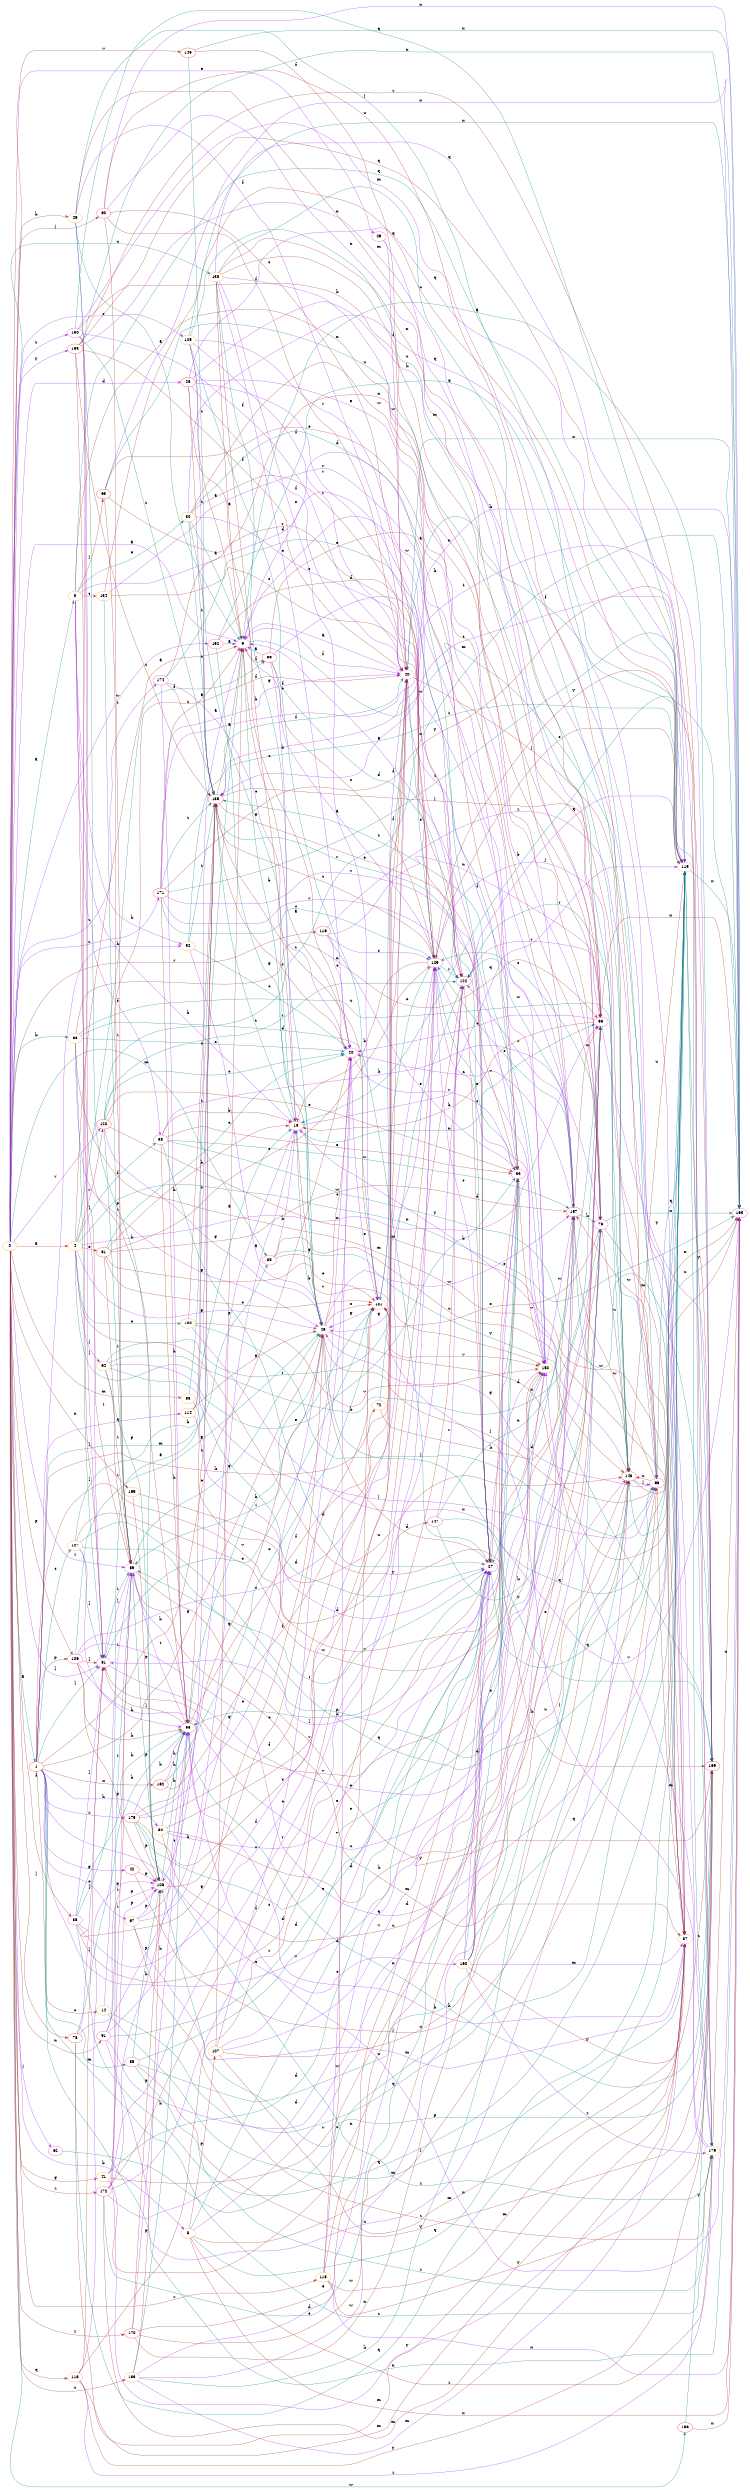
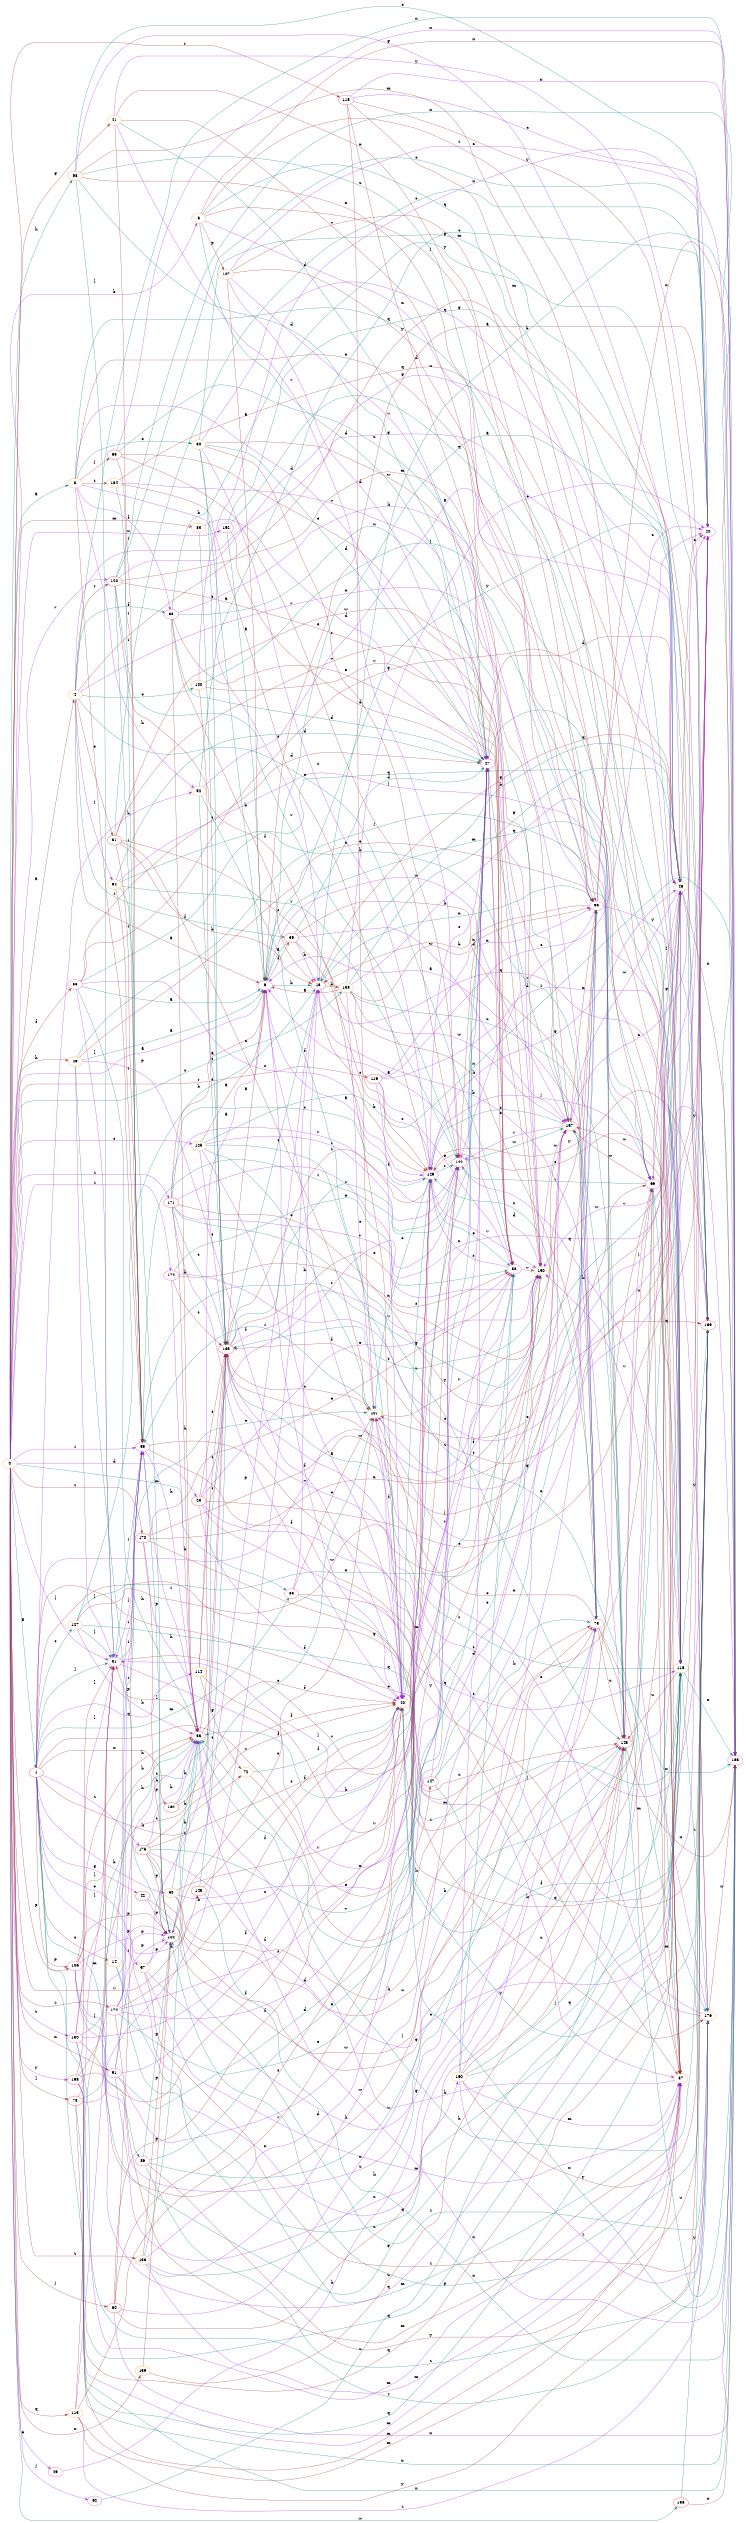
(104, 213) -> (114, 2308)
(395, 410) -> (394, 1374)
none -> (620, 526)
(684, 649) -> (433, 1845)
(255, 700) -> (328, 986)
none -> (389, 1320)
(249, 1363) -> (216, 1723)
(161, 1885) -> (171, 1938)
(323, 2277) -> (346, 100)
